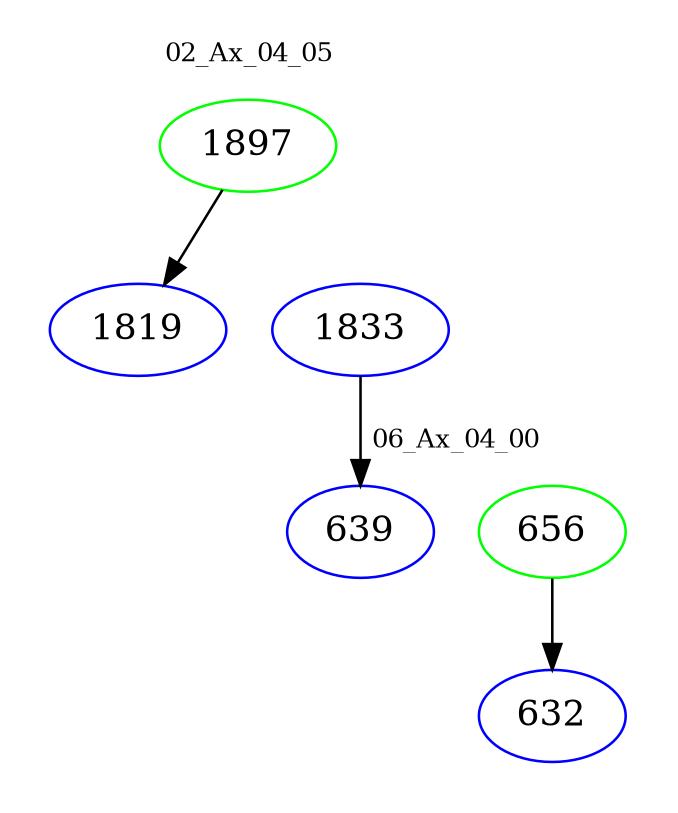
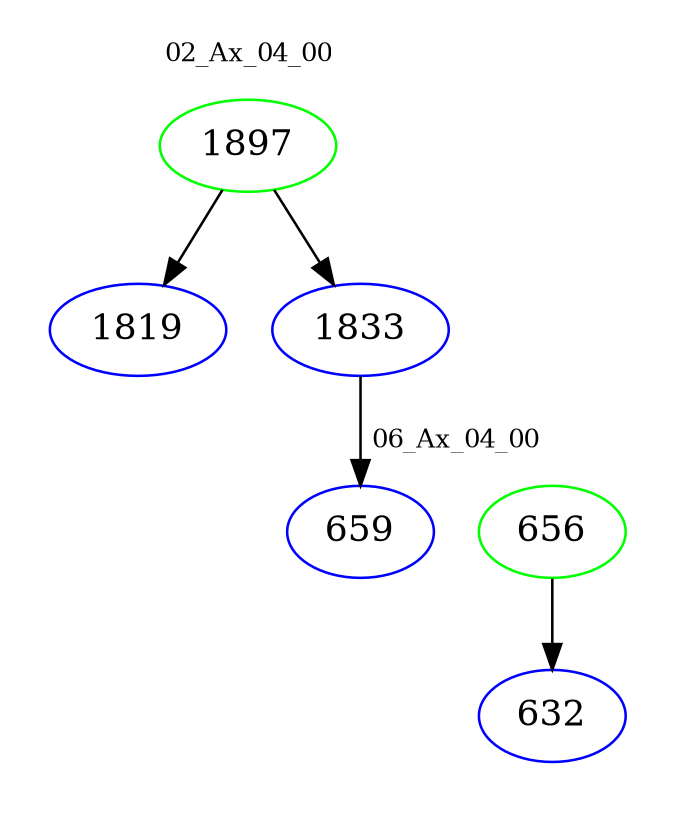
(249, 55) -> (249, 55)
none -> (297, 226)
(361, 532) -> (361, 532)
